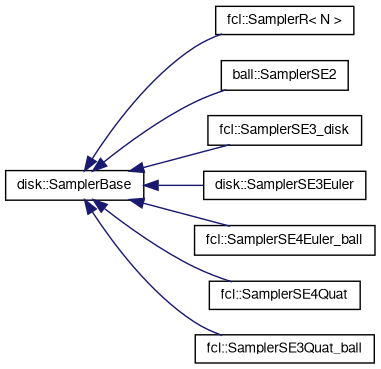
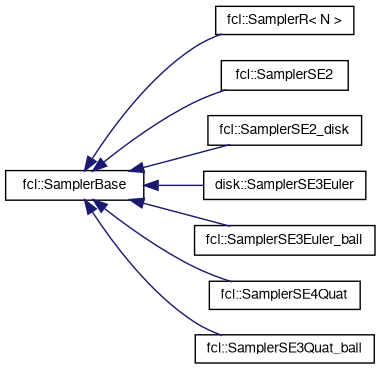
(285, 75) -> (285, 75)
(285, 130) -> (285, 130)
(75, 185) -> (75, 185)
(285, 240) -> (285, 240)
